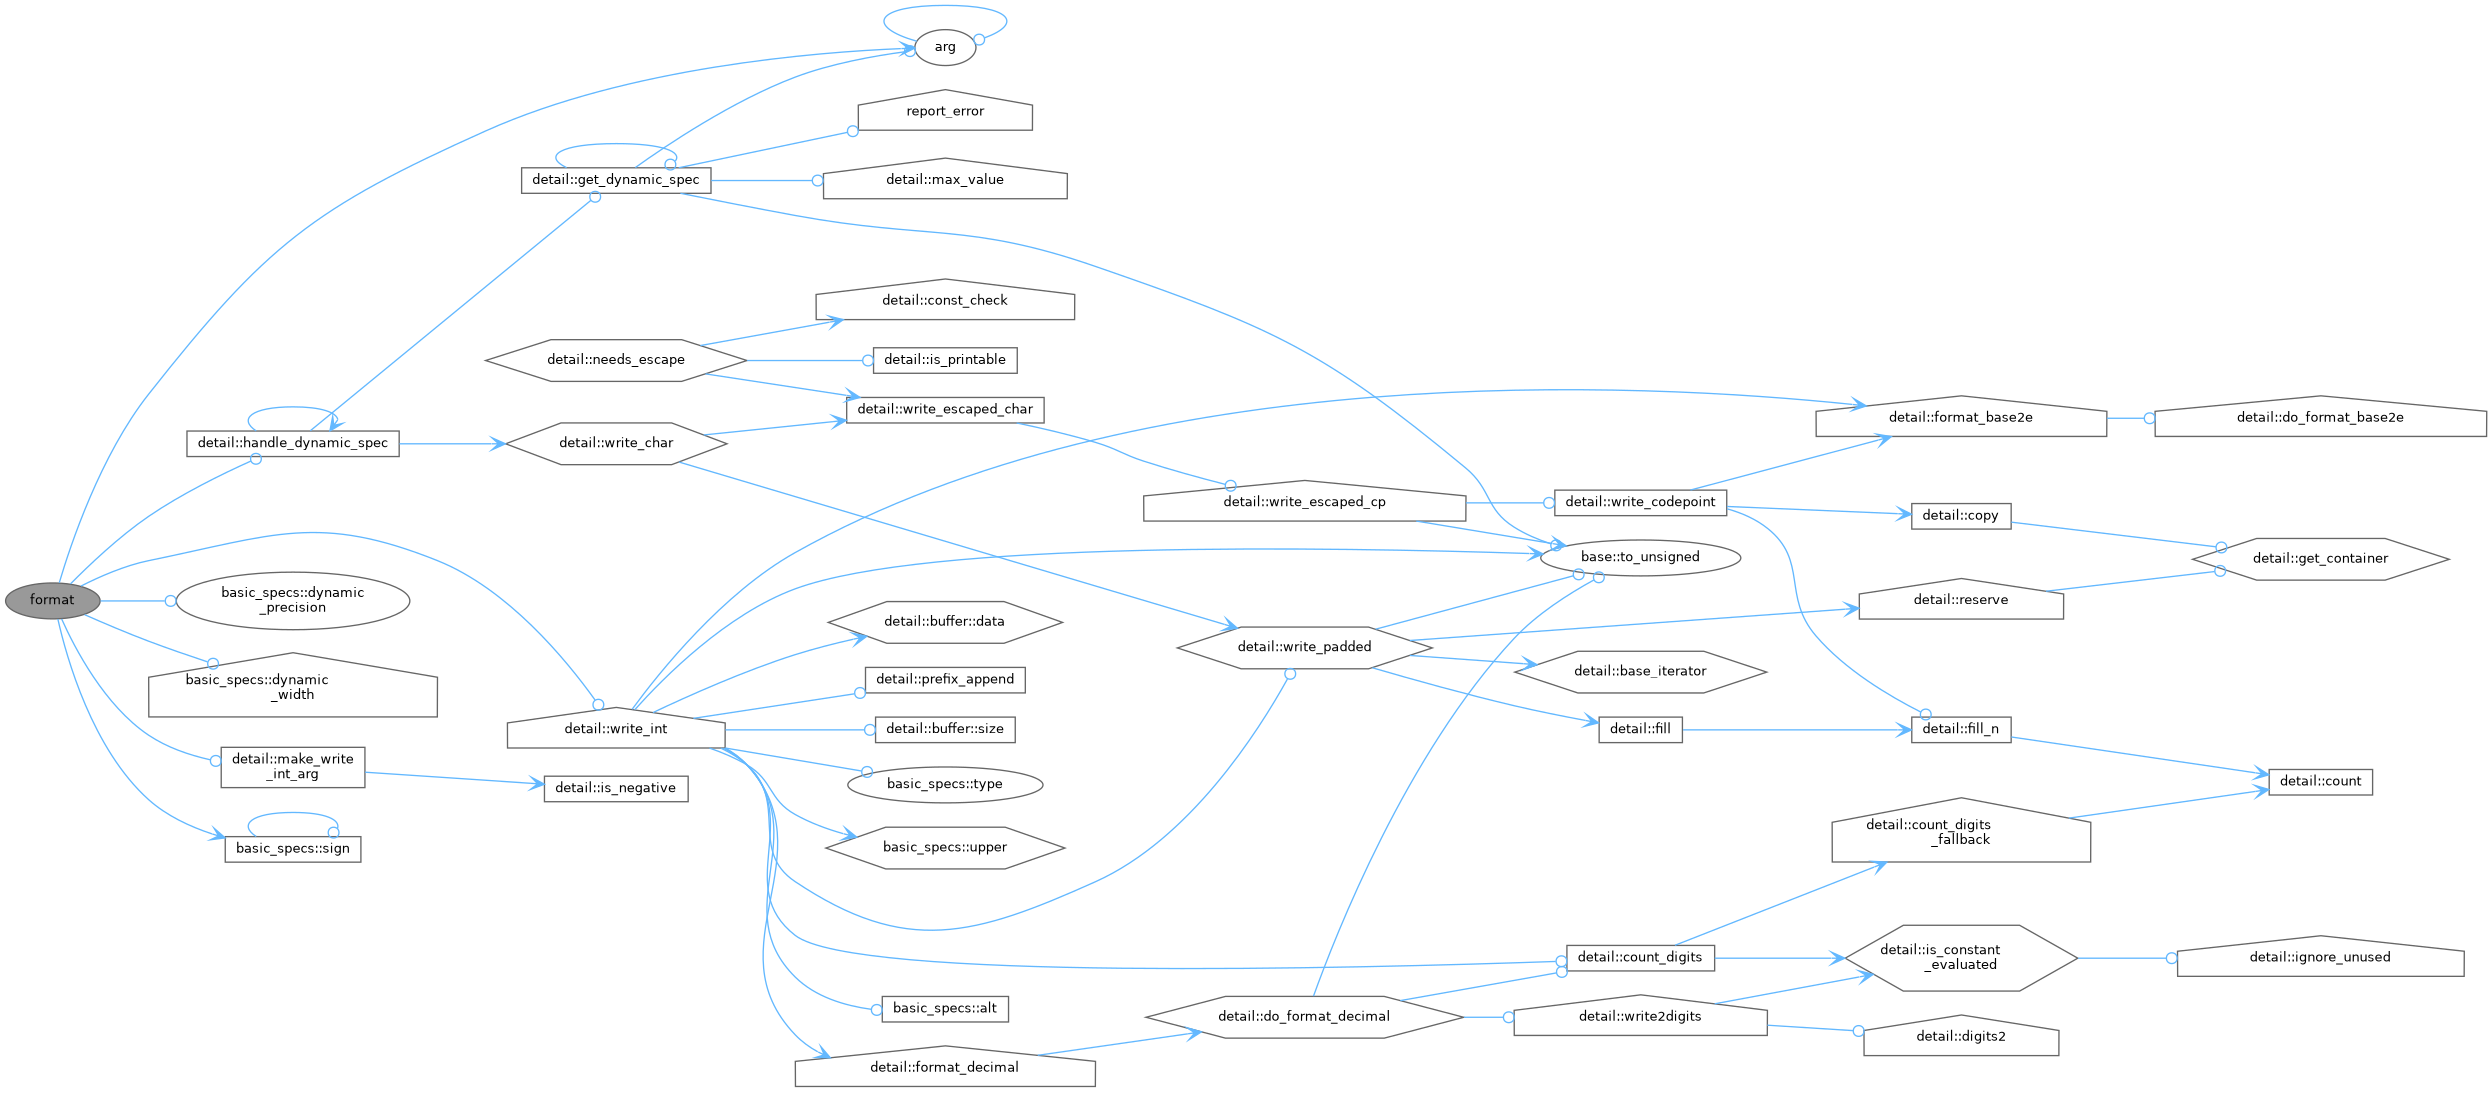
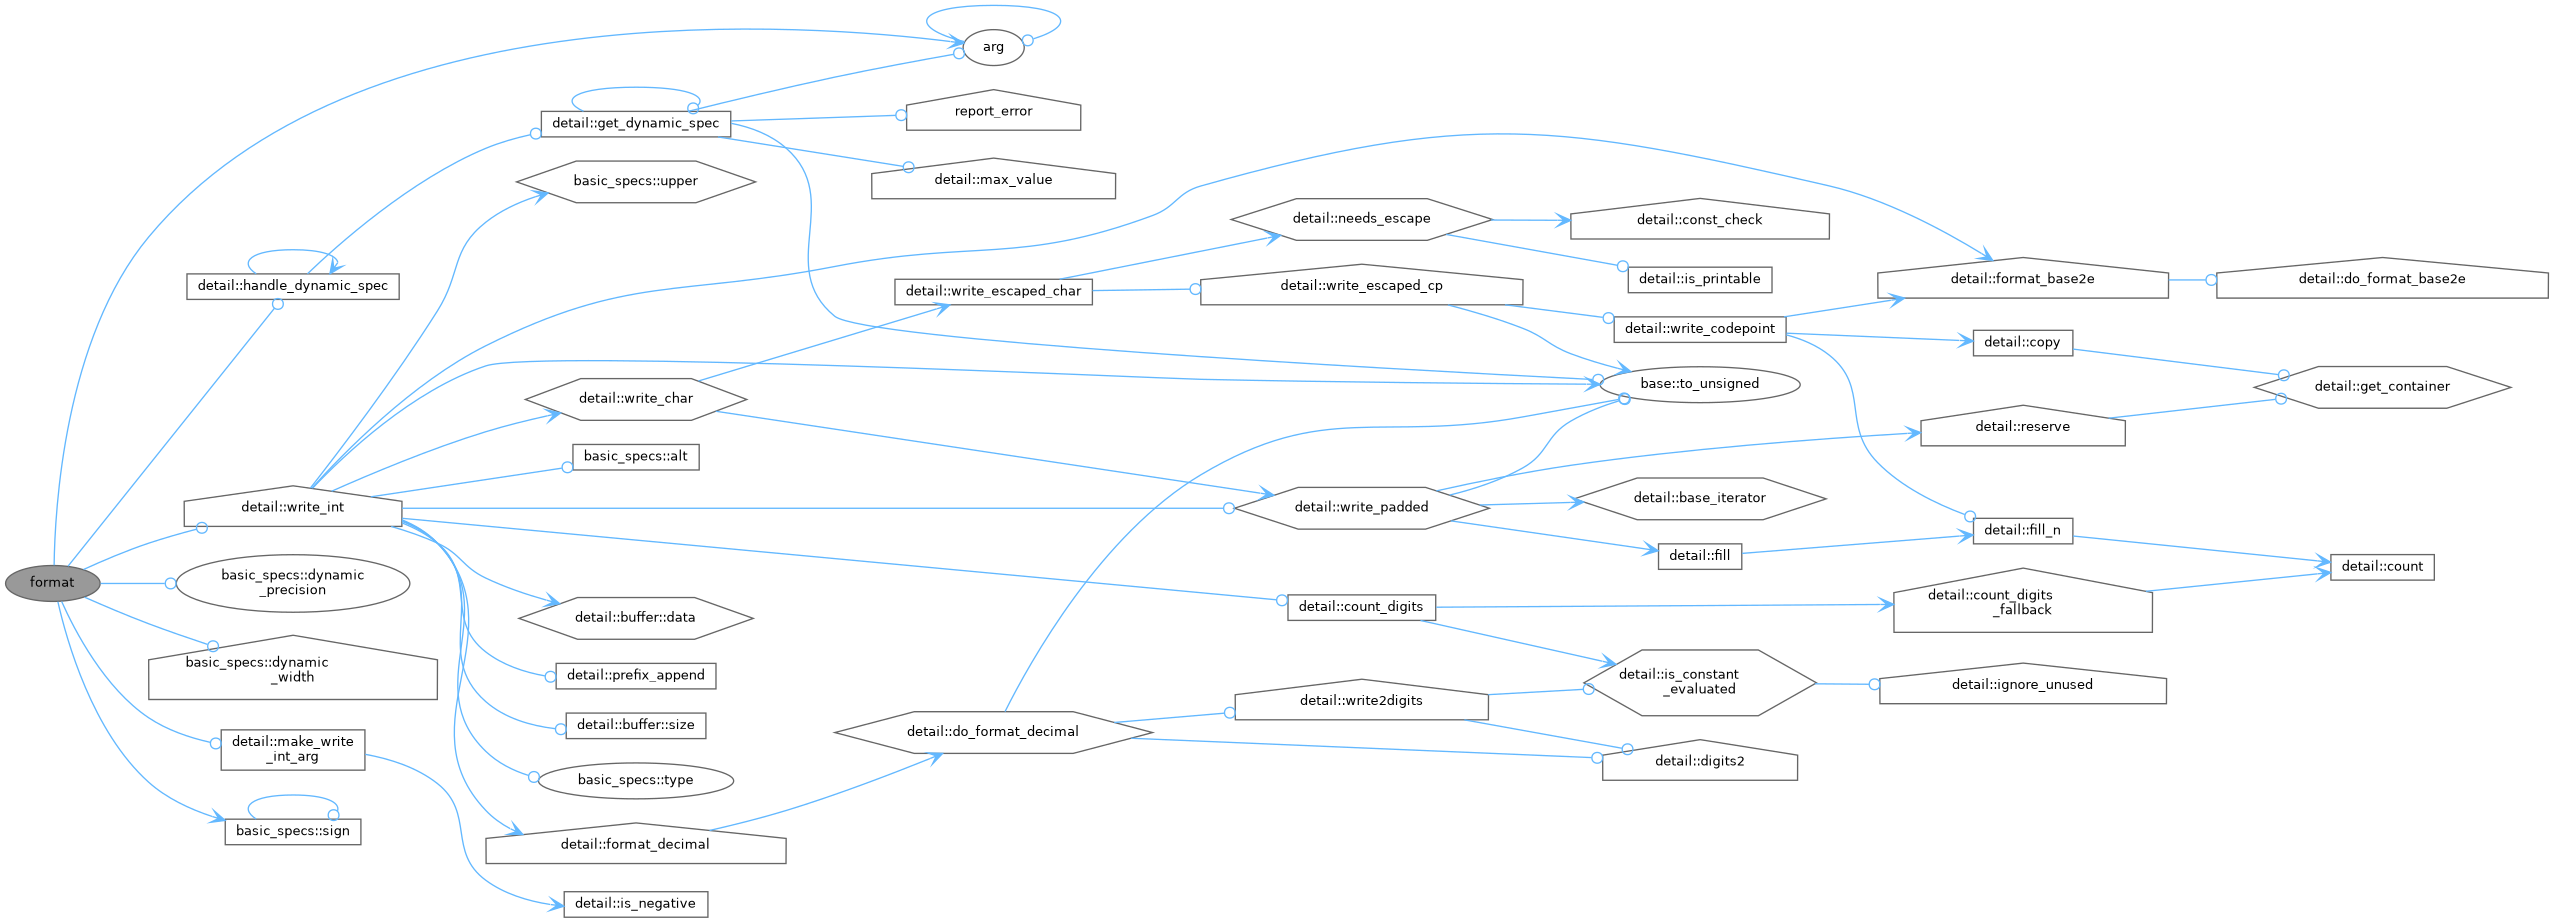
(776, 385) -> (1163, 259)
(445, 444) -> (438, 448)
(1478, 987) -> (1361, 748)
(1787, 990) -> (1536, 692)
